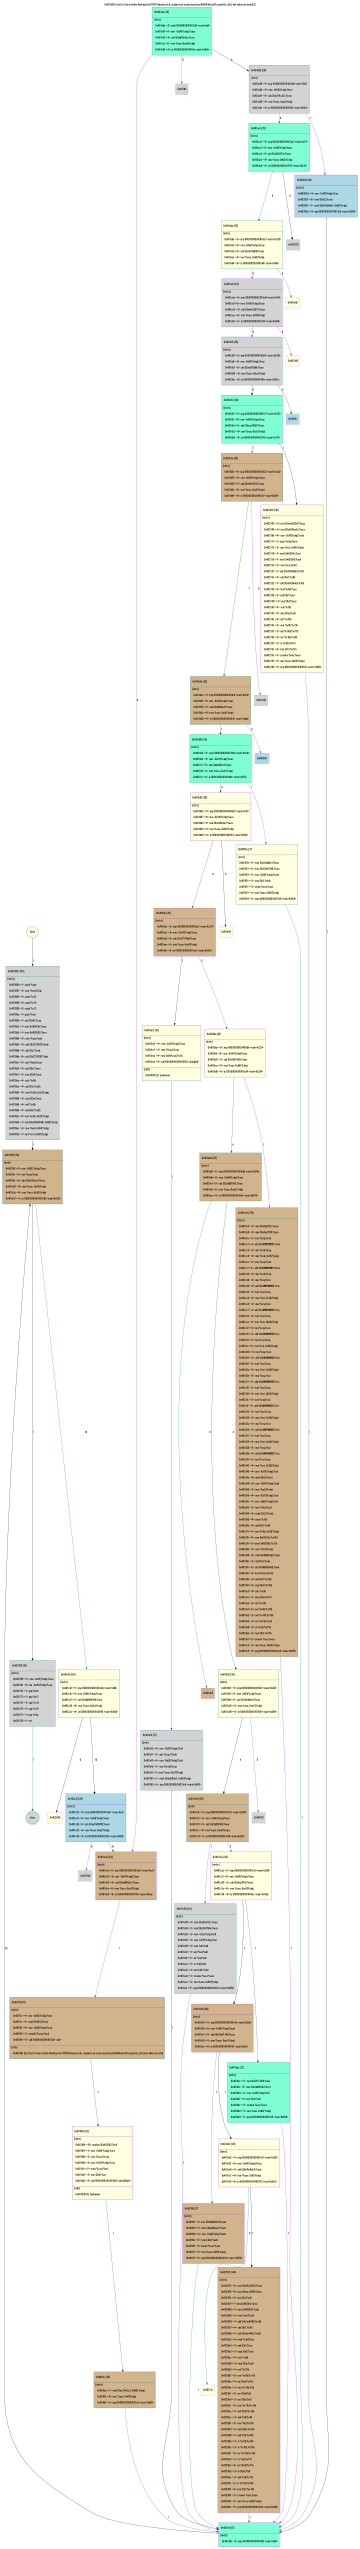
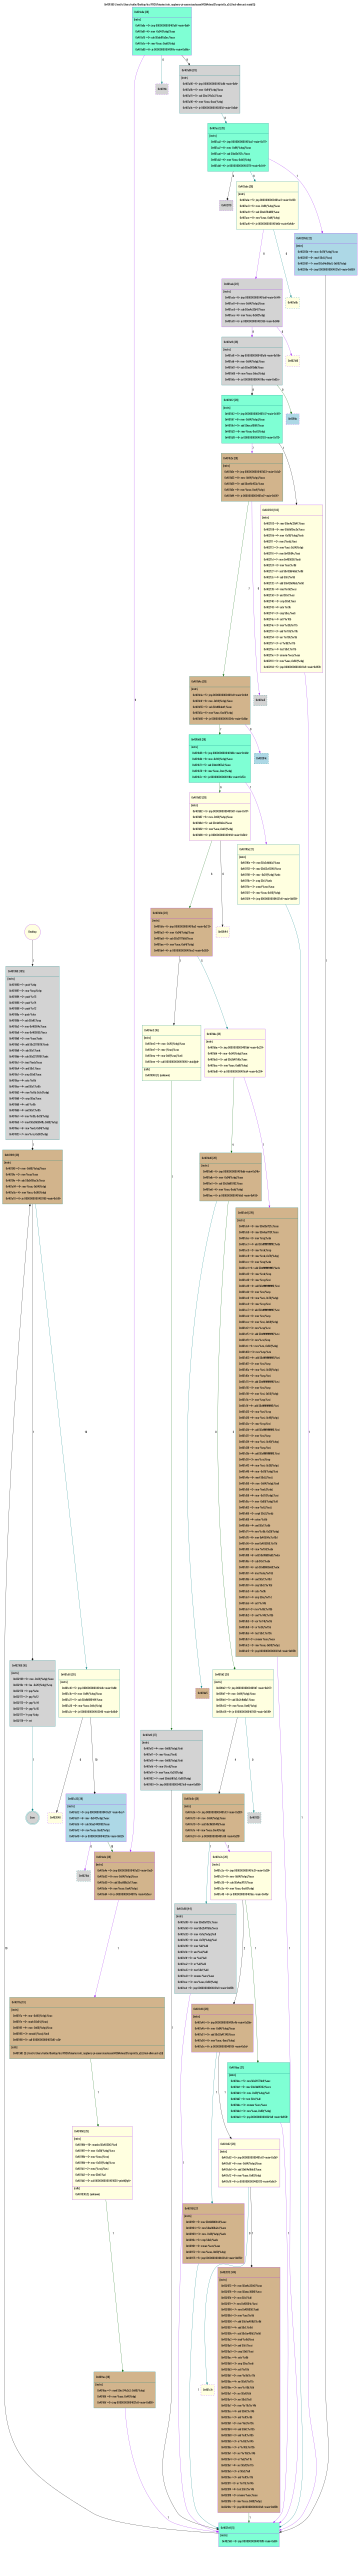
(319, 142) -> (305, 188)
(33, 932) -> (33, 932)
